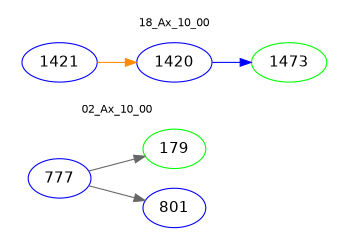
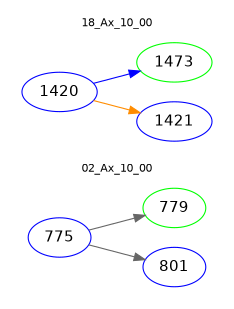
(111, 62) -> (112, 105)
(174, 149) -> (174, 208)
(60, 178) -> (60, 237)
